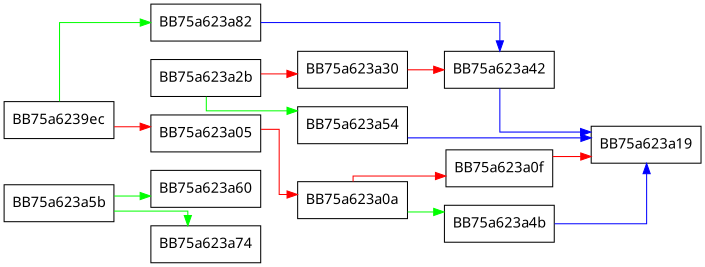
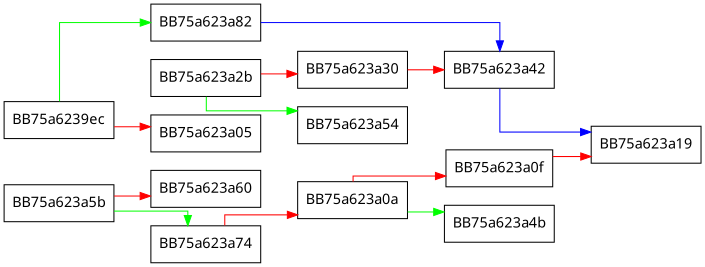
(494, 138) -> none
(279, 157) -> (251, 215)
(127, 196) -> (127, 196)
(626, 224) -> none
